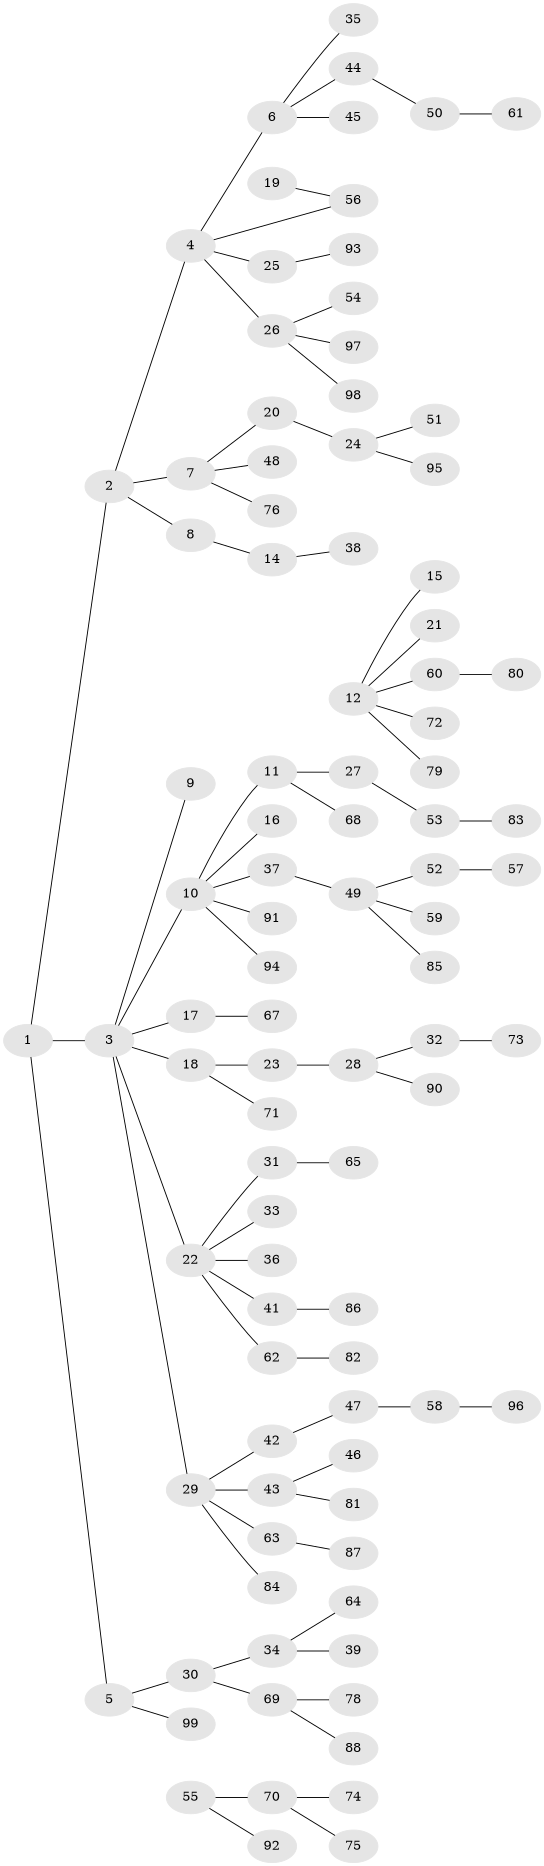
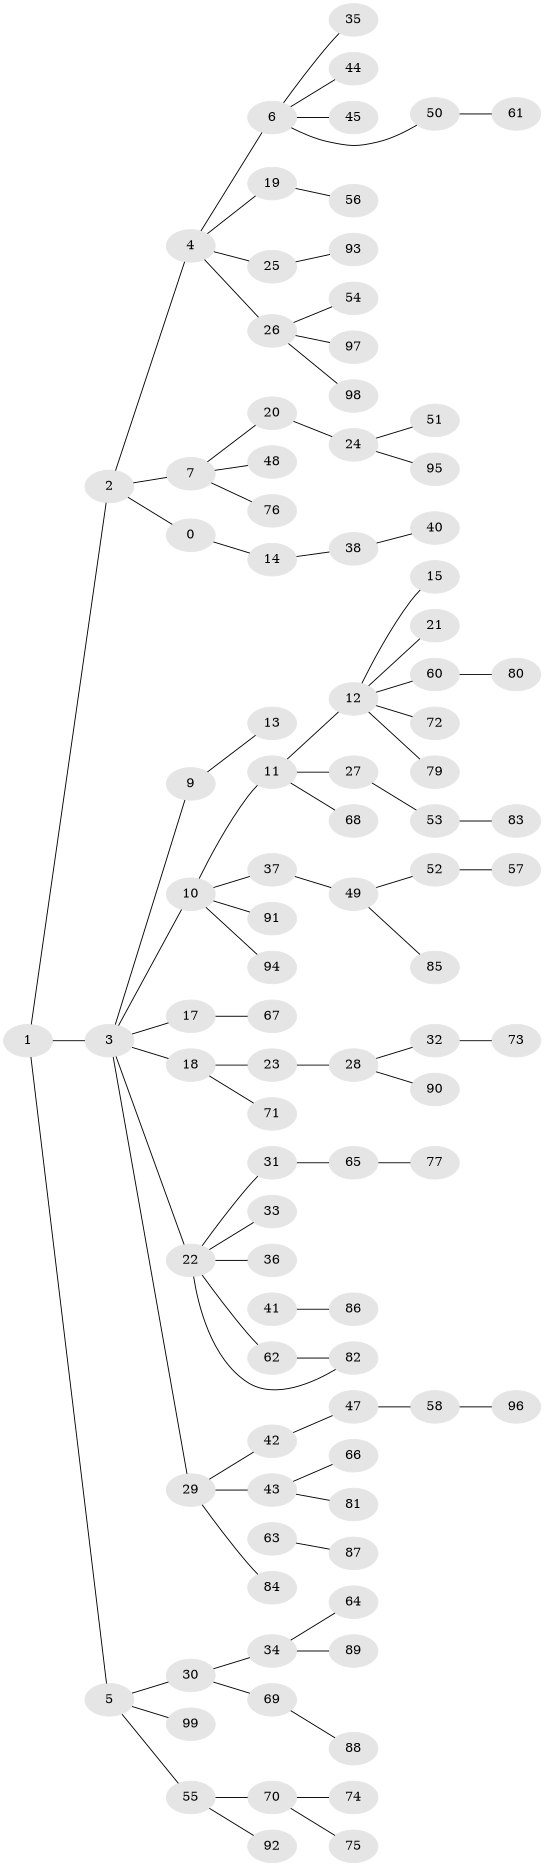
(394, 91) -> (355, 145)
(272, 223) -> (231, 215)
none -> (435, 528)
(191, 535) -> (191, 535)
none -> (272, 723)
none -> (313, 736)
(272, 821) -> none
(435, 919) -> none
none -> (435, 1163)
(231, 1285) -> (236, 1373)
(354, 1456) -> (354, 1456)
(231, 1514) -> none
(354, 1651) -> (354, 1651)
(354, 1700) -> none
none -> (150, 1749)
